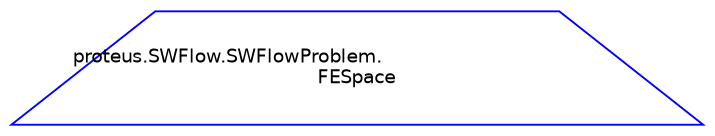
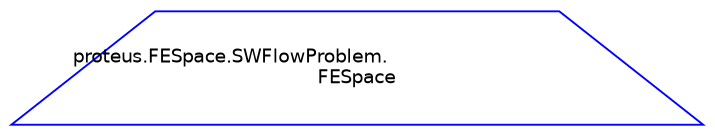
(357, 68) -> (357, 68)
